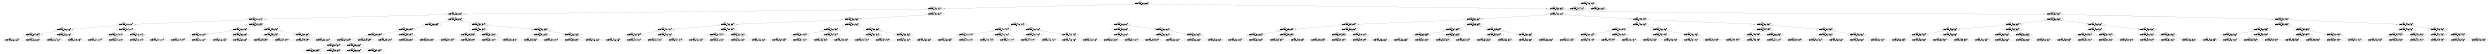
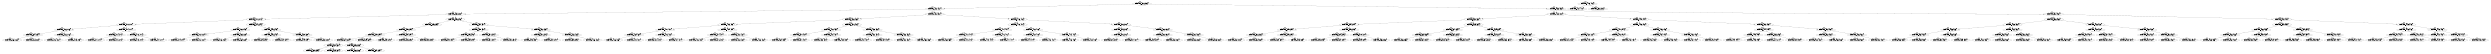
none -> (1018, 19)
